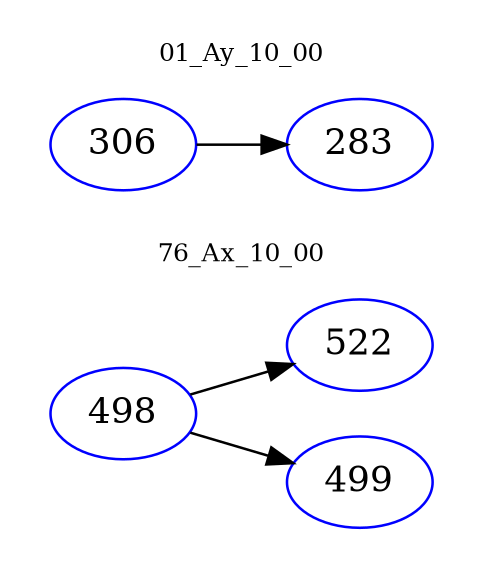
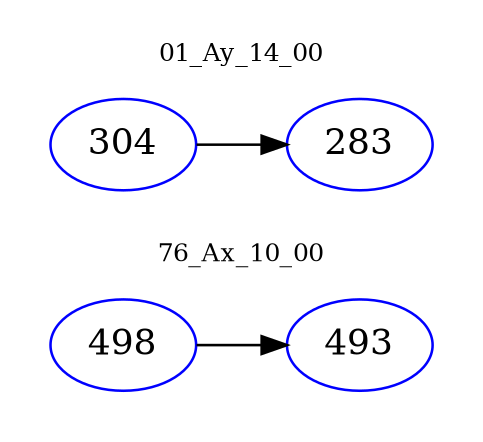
(242, 55) -> (242, 55)
(123, 145) -> (123, 145)
(360, 345) -> none
(360, 482) -> (360, 345)
